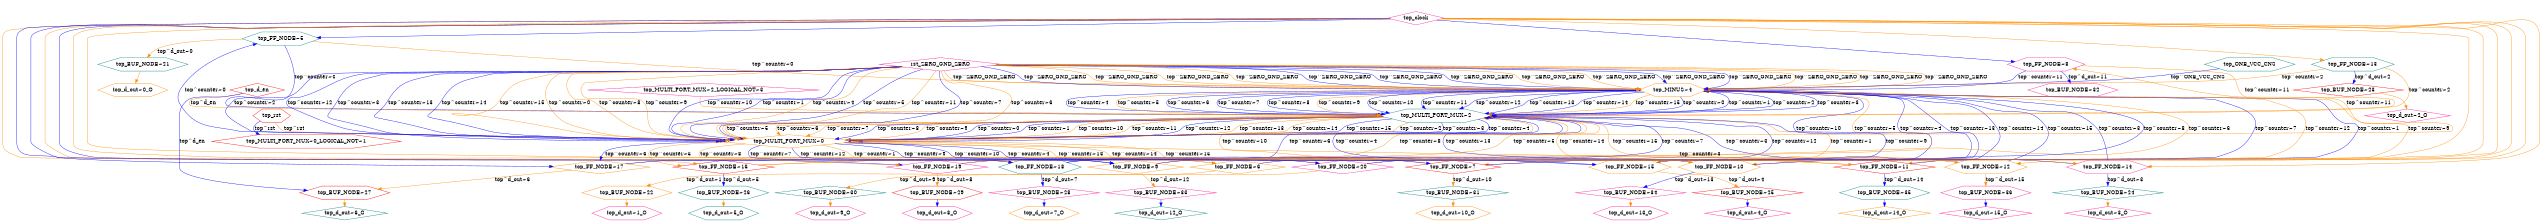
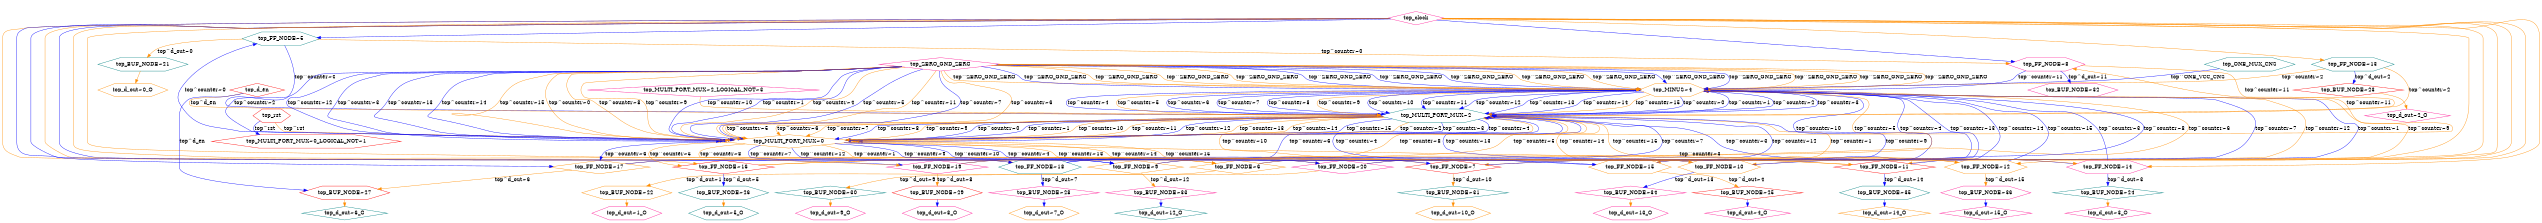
(941, 64) -> (941, 64)
(2250, 64) -> (2250, 64)
(907, 78) -> (1162, 51)
